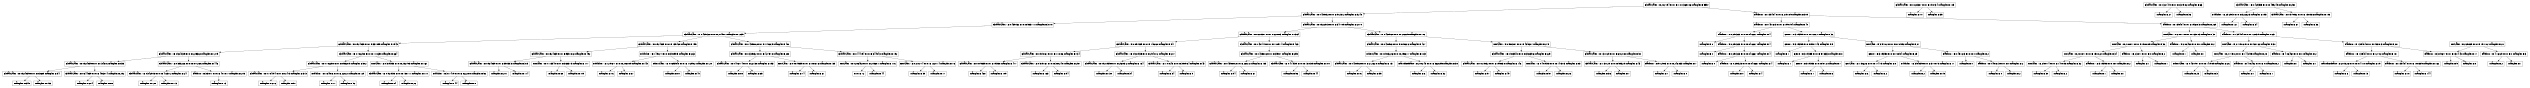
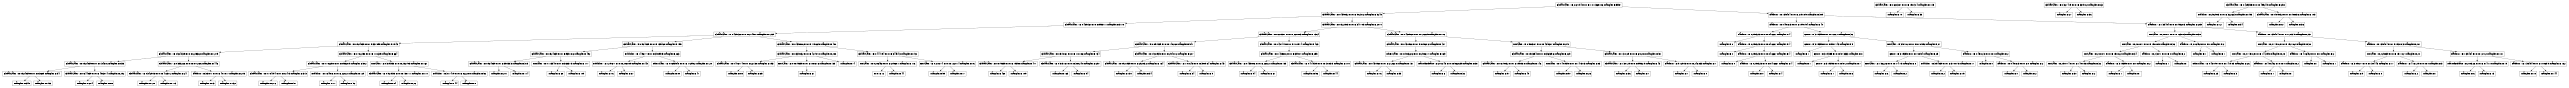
(2411, 49) -> (2394, 48)
(802, 68) -> (827, 59)
(692, 74) -> (692, 74)
none -> (228, 83)
